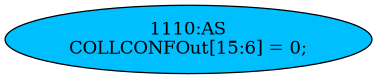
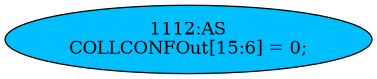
(189, 39) -> (189, 39)
